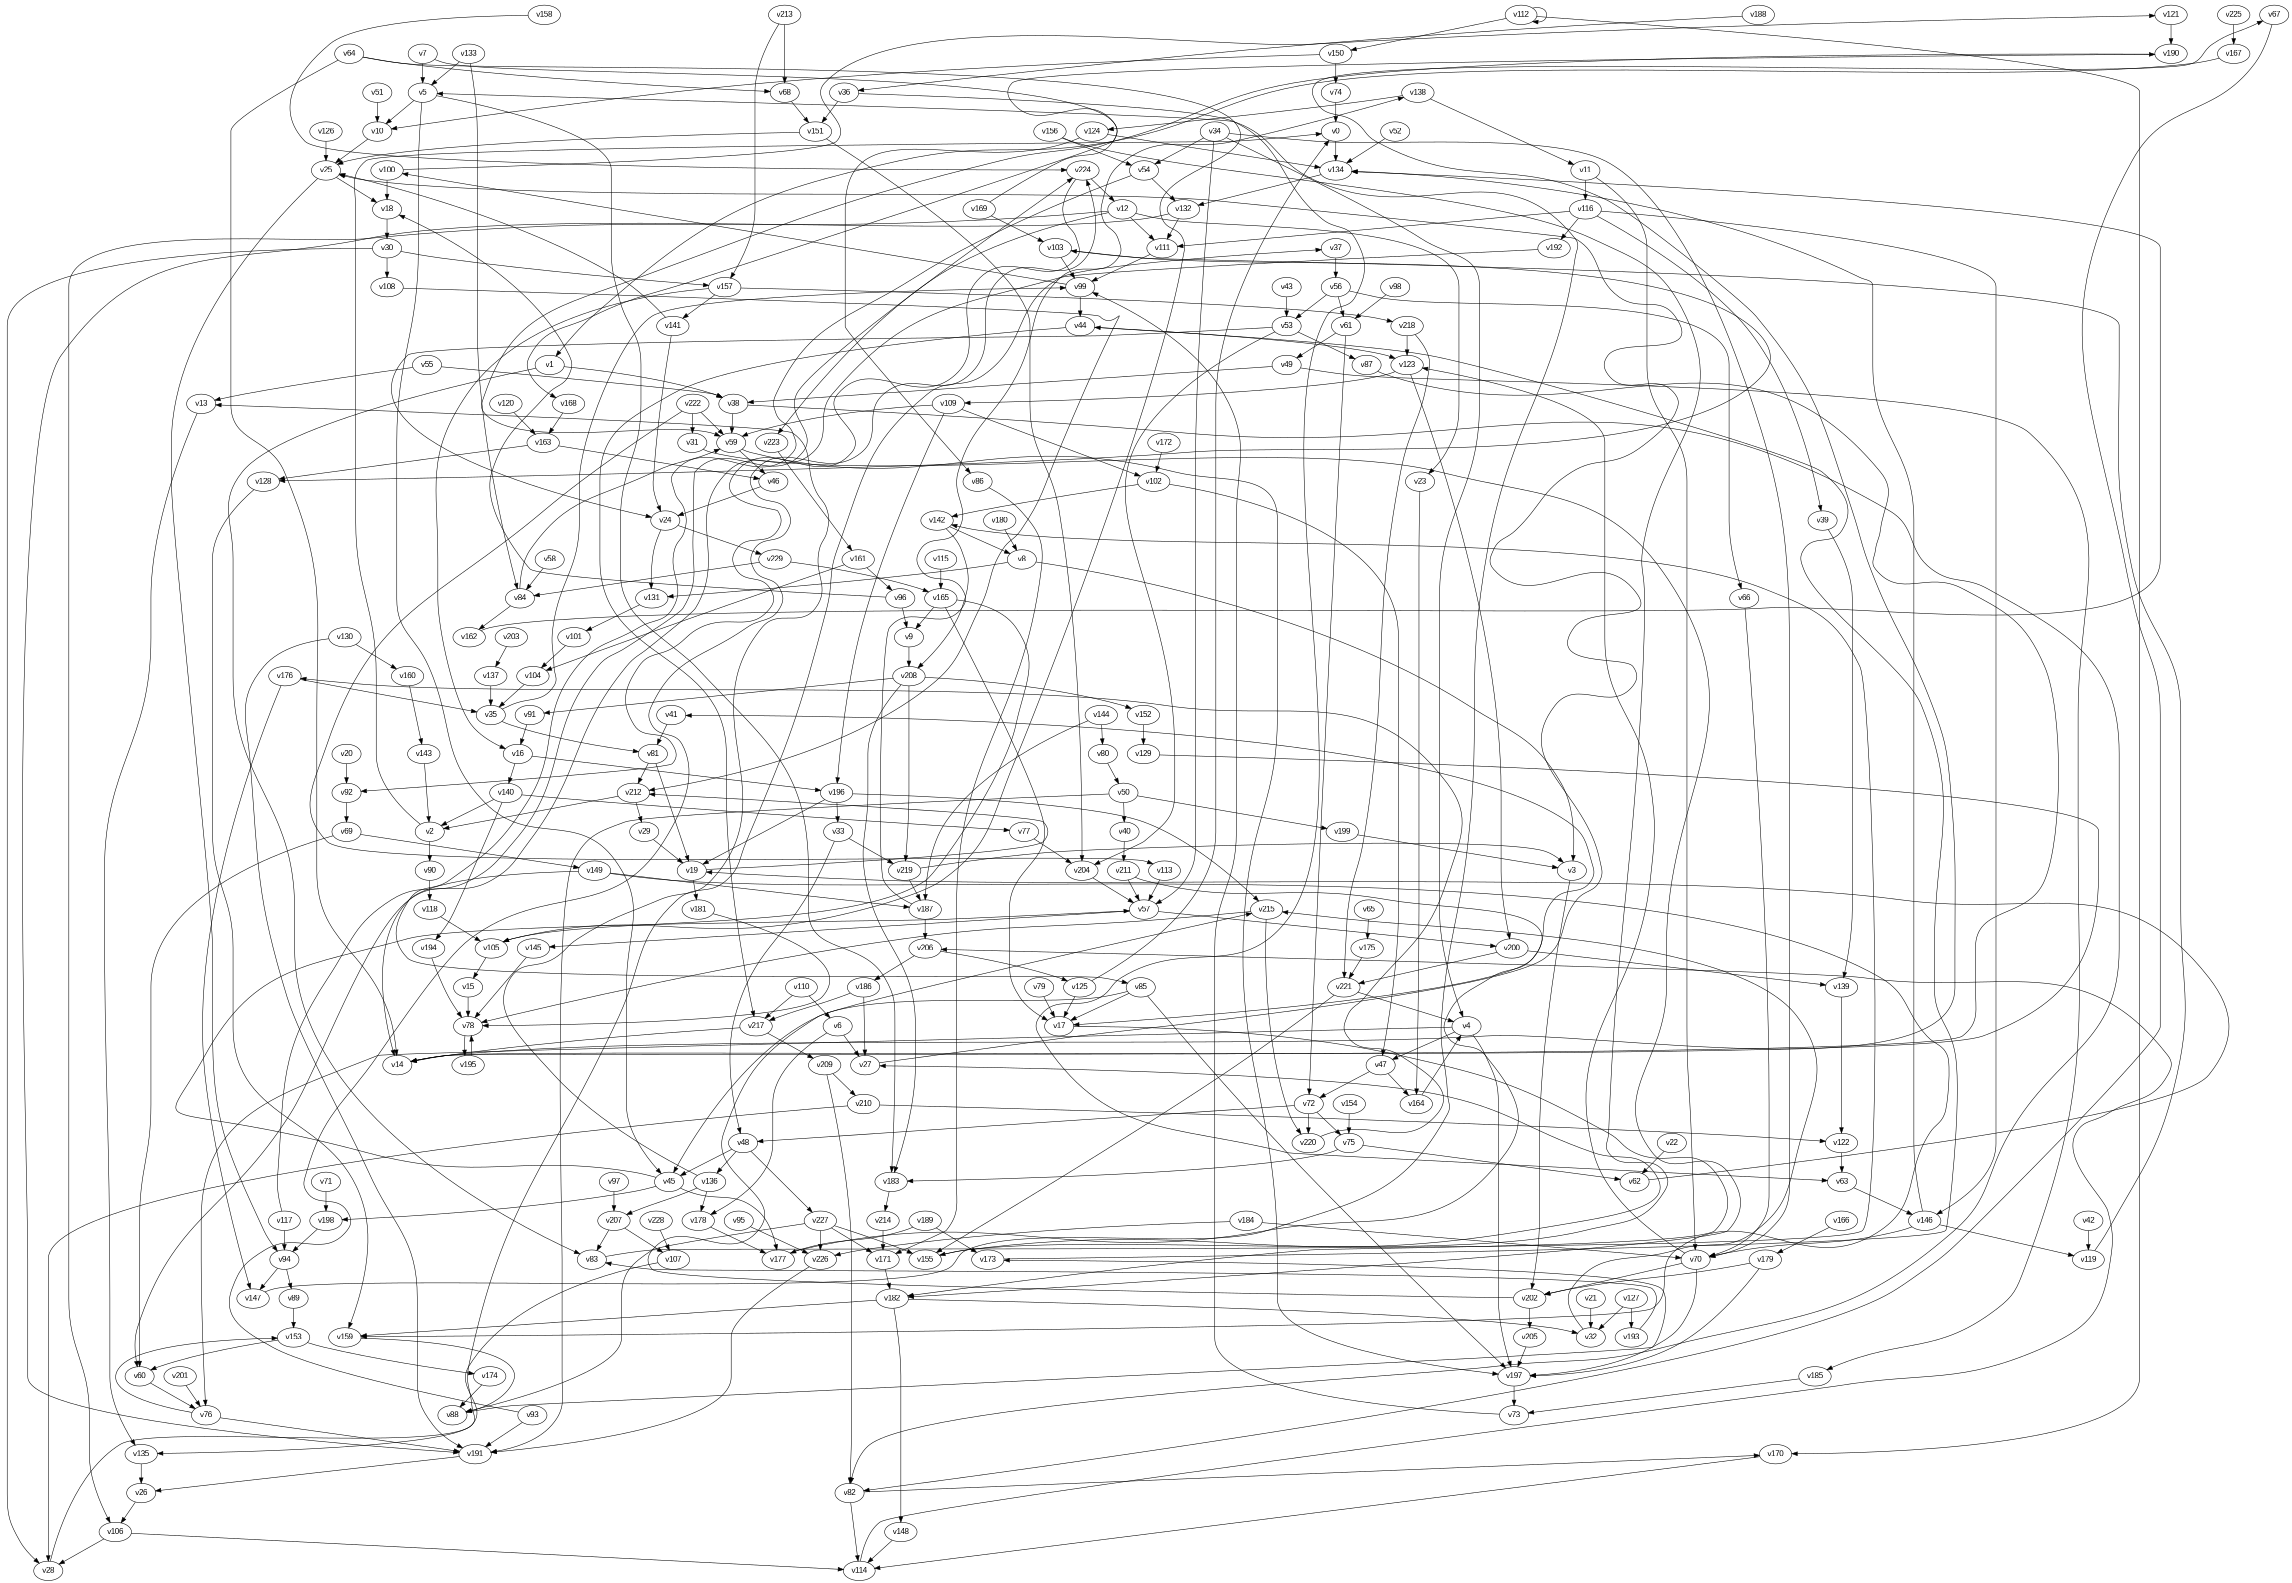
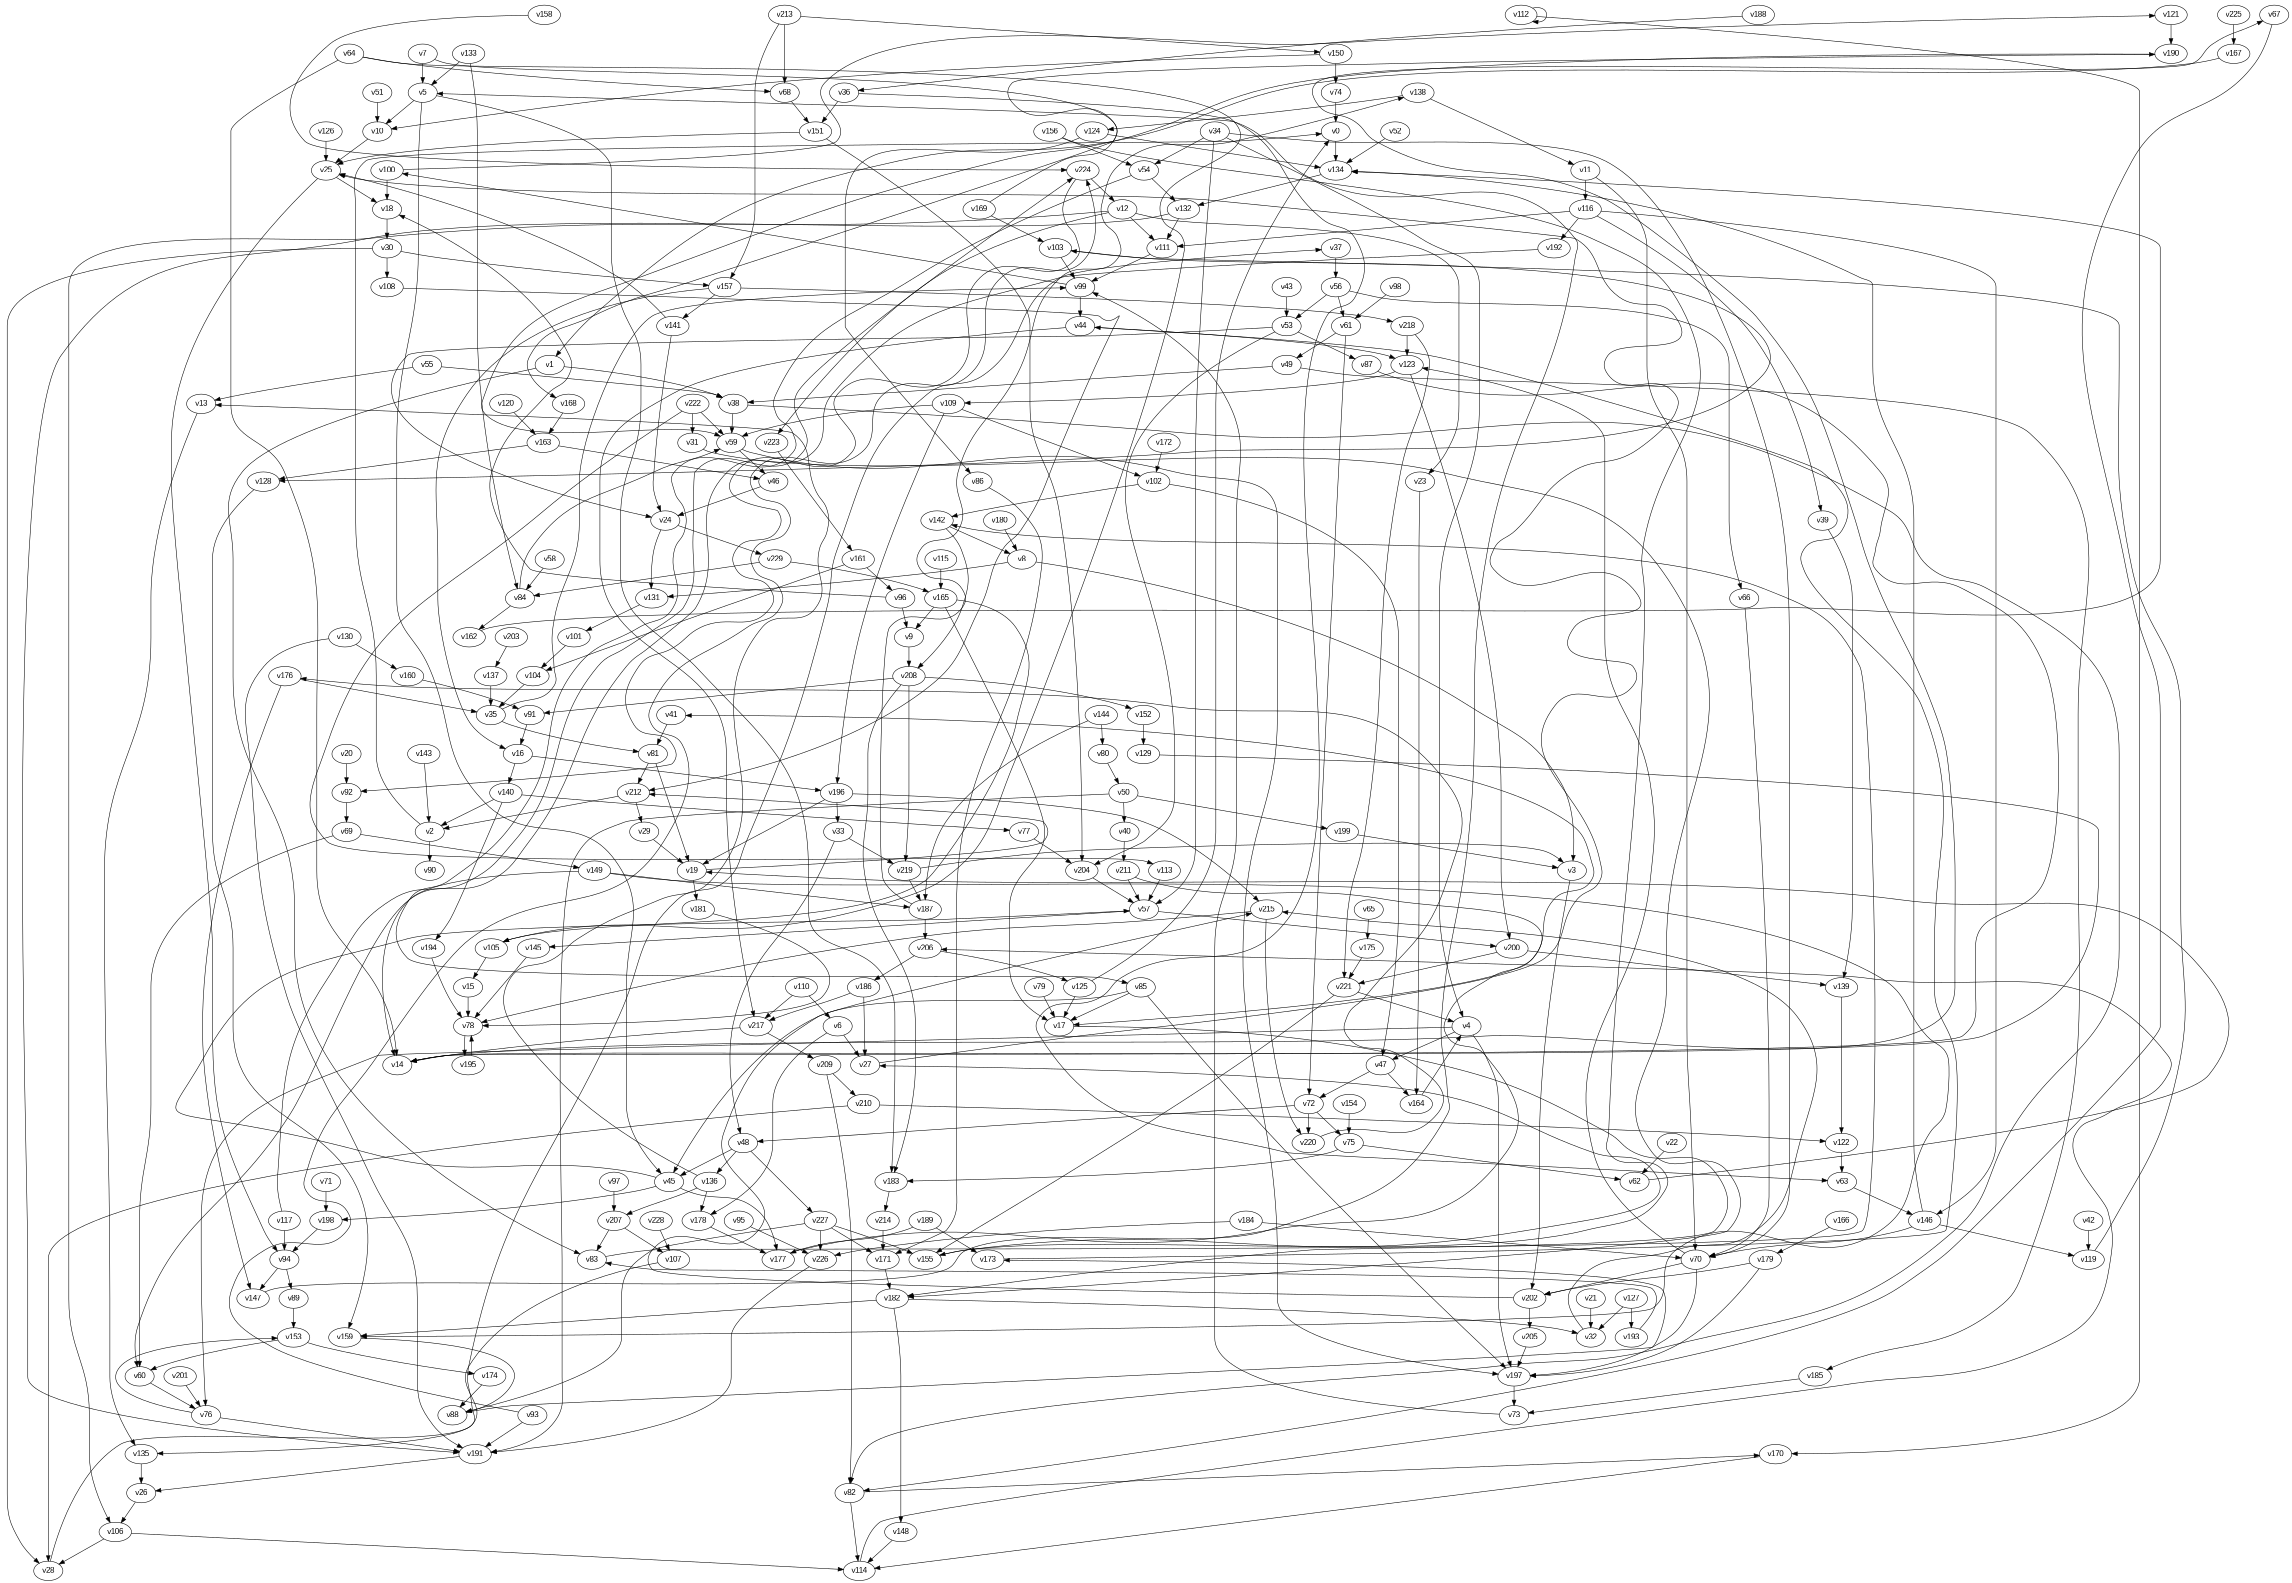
(1446, 31) -> (1032, 32)
(415, 712) -> (471, 692)
(430, 910) -> none
